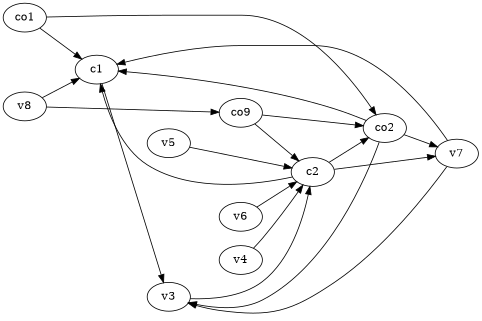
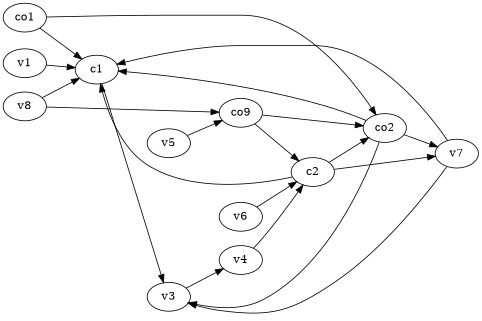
none -> (25, 63)
(237, 157) -> (201, 130)
(272, 273) -> (201, 280)
